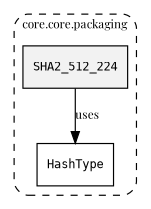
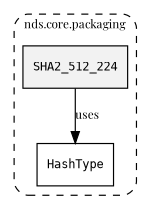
(75, 25) -> (75, 25)
